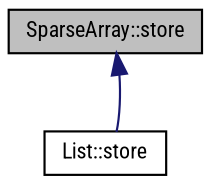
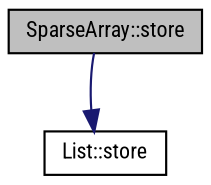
(120, 103) -> (91, 82)
